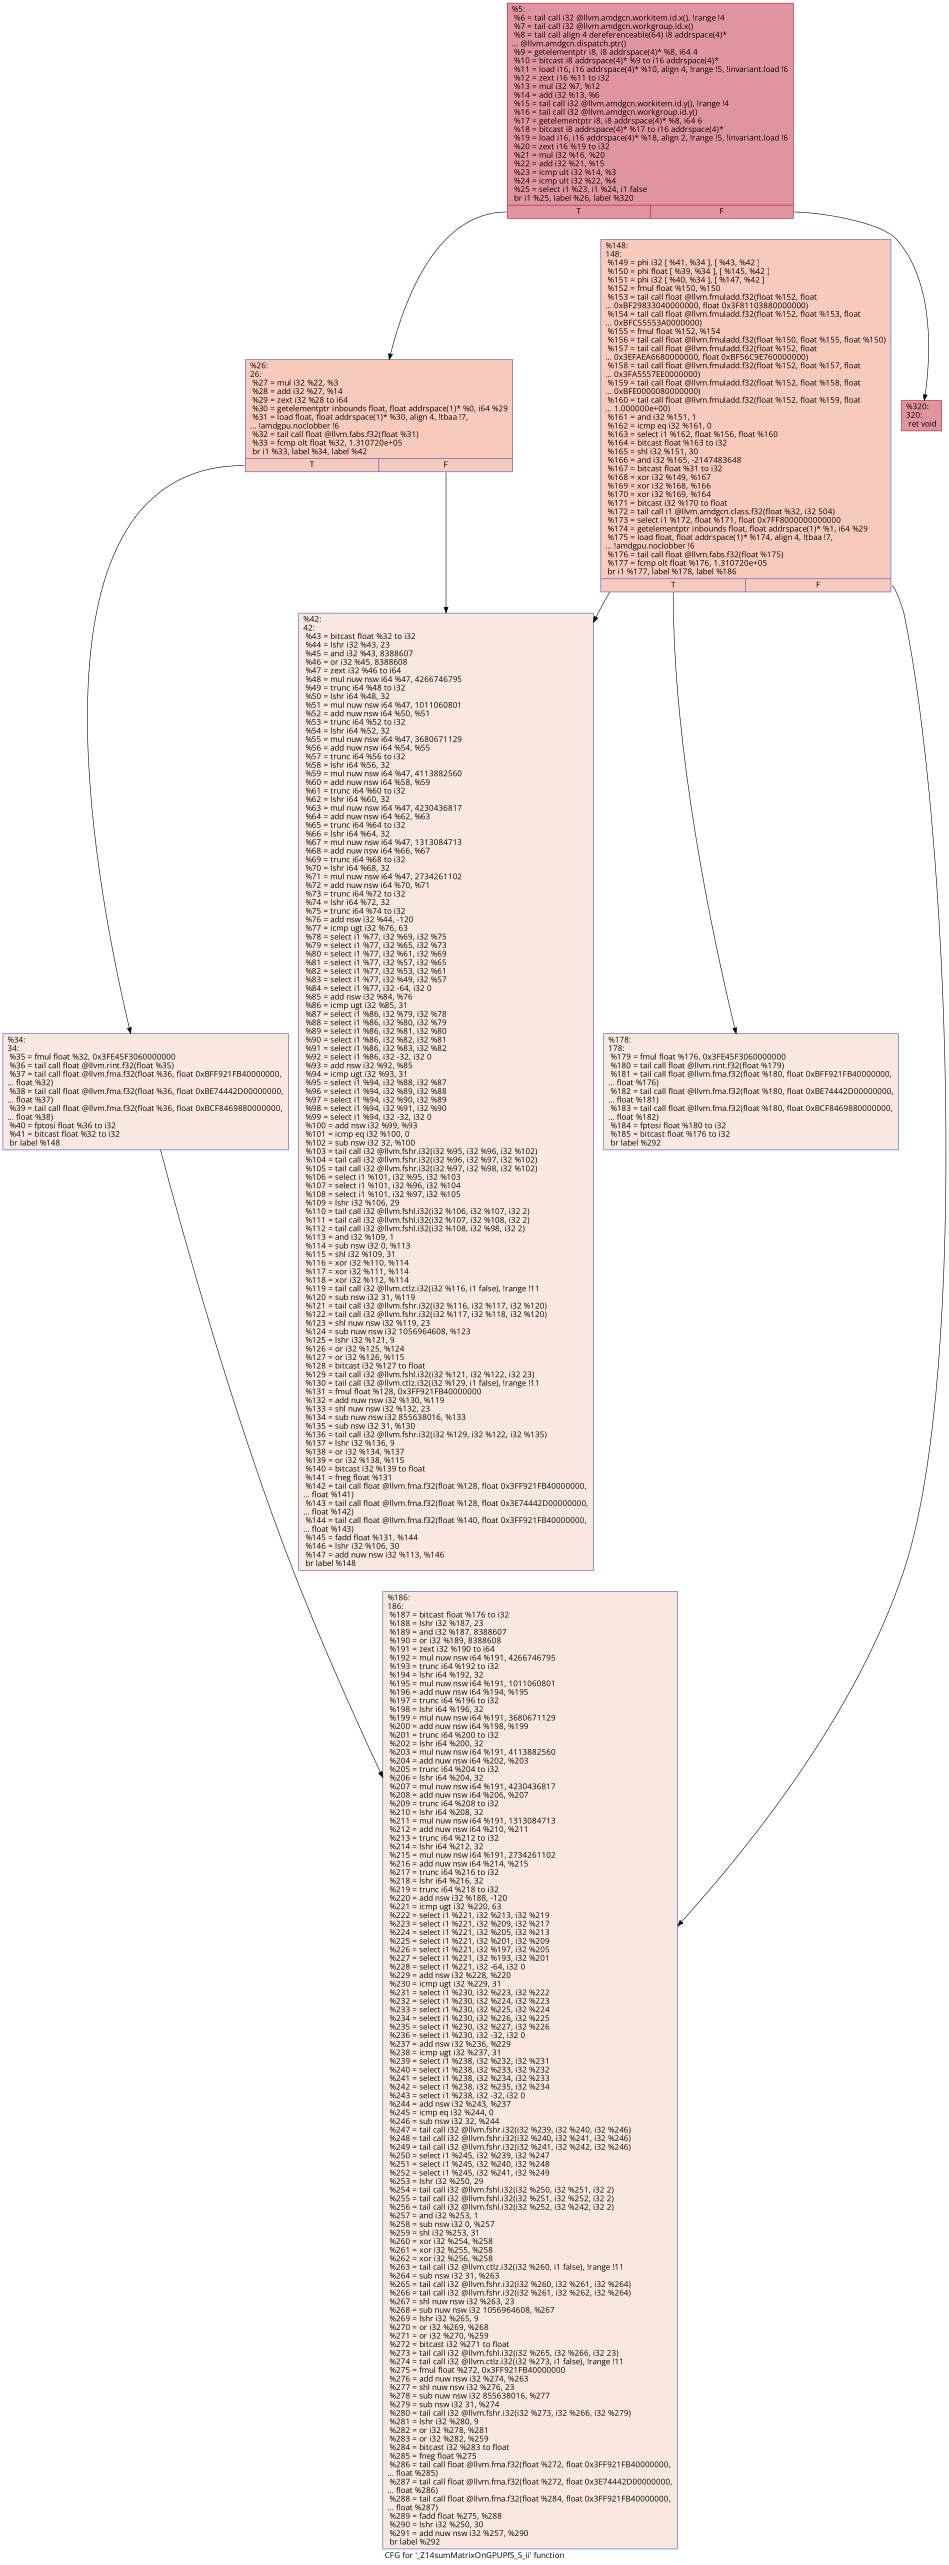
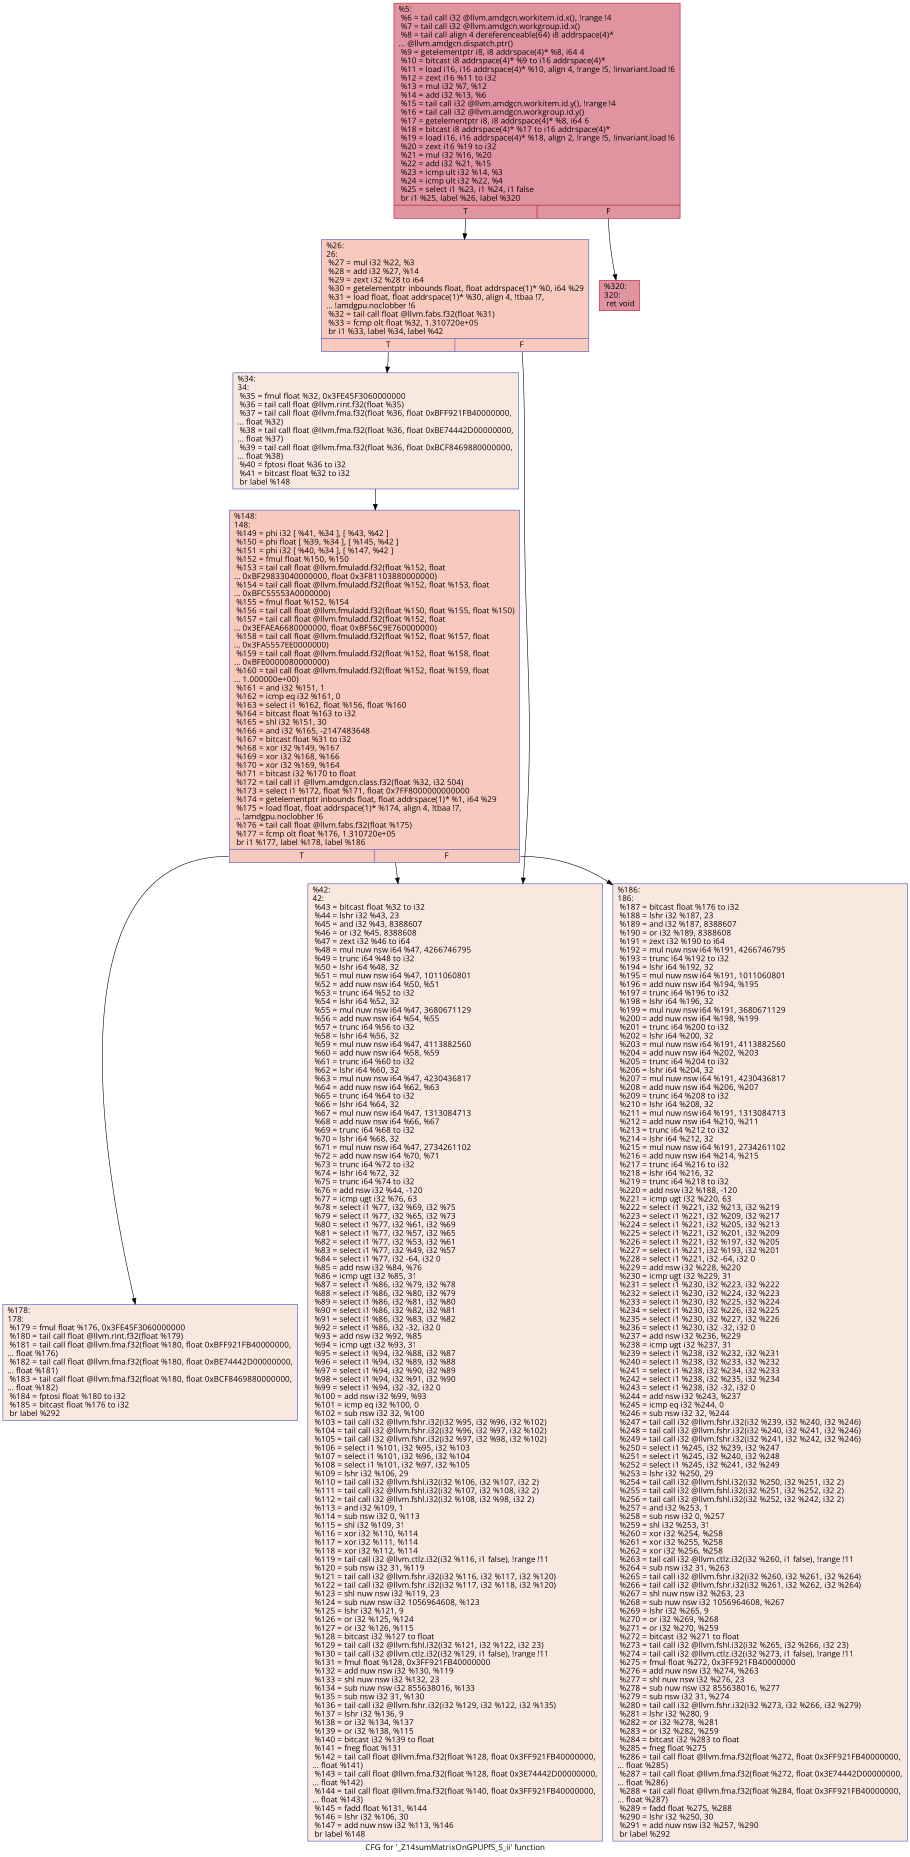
(255, 1466) -> (375, 497)
